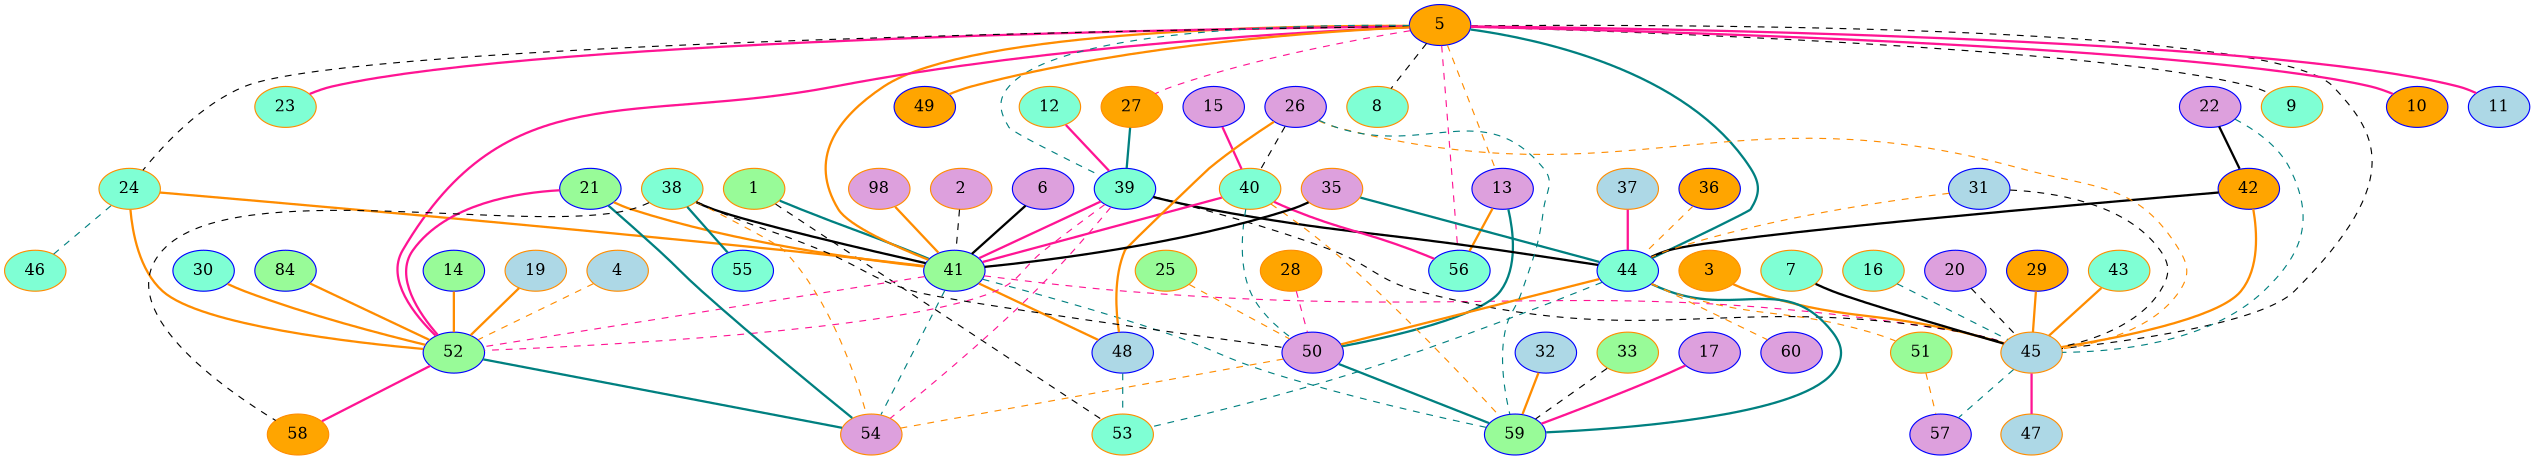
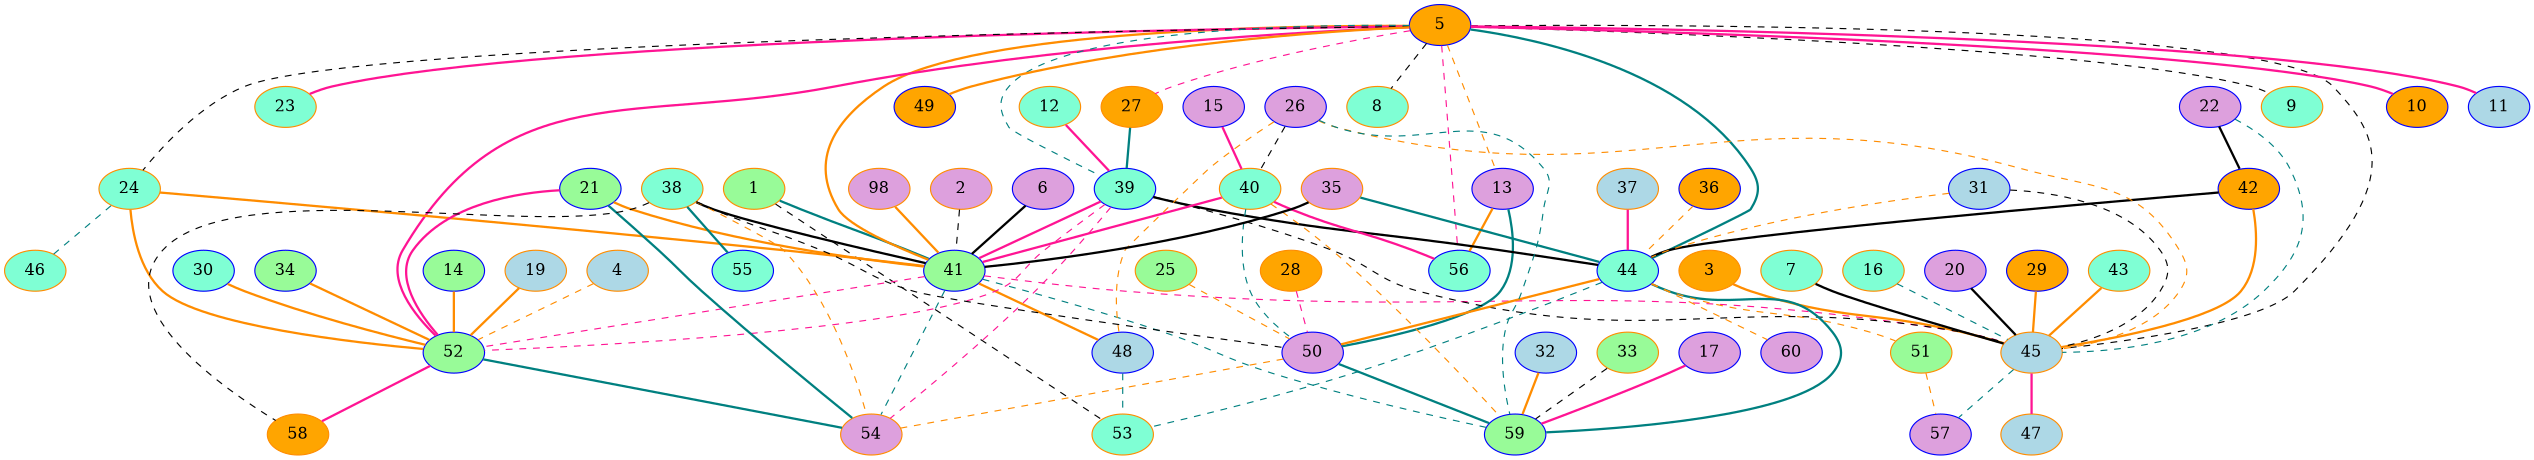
(1181, 195) -> (1181, 195)
(286, 271) -> (286, 271)
(1993, 312) -> (1993, 312)
